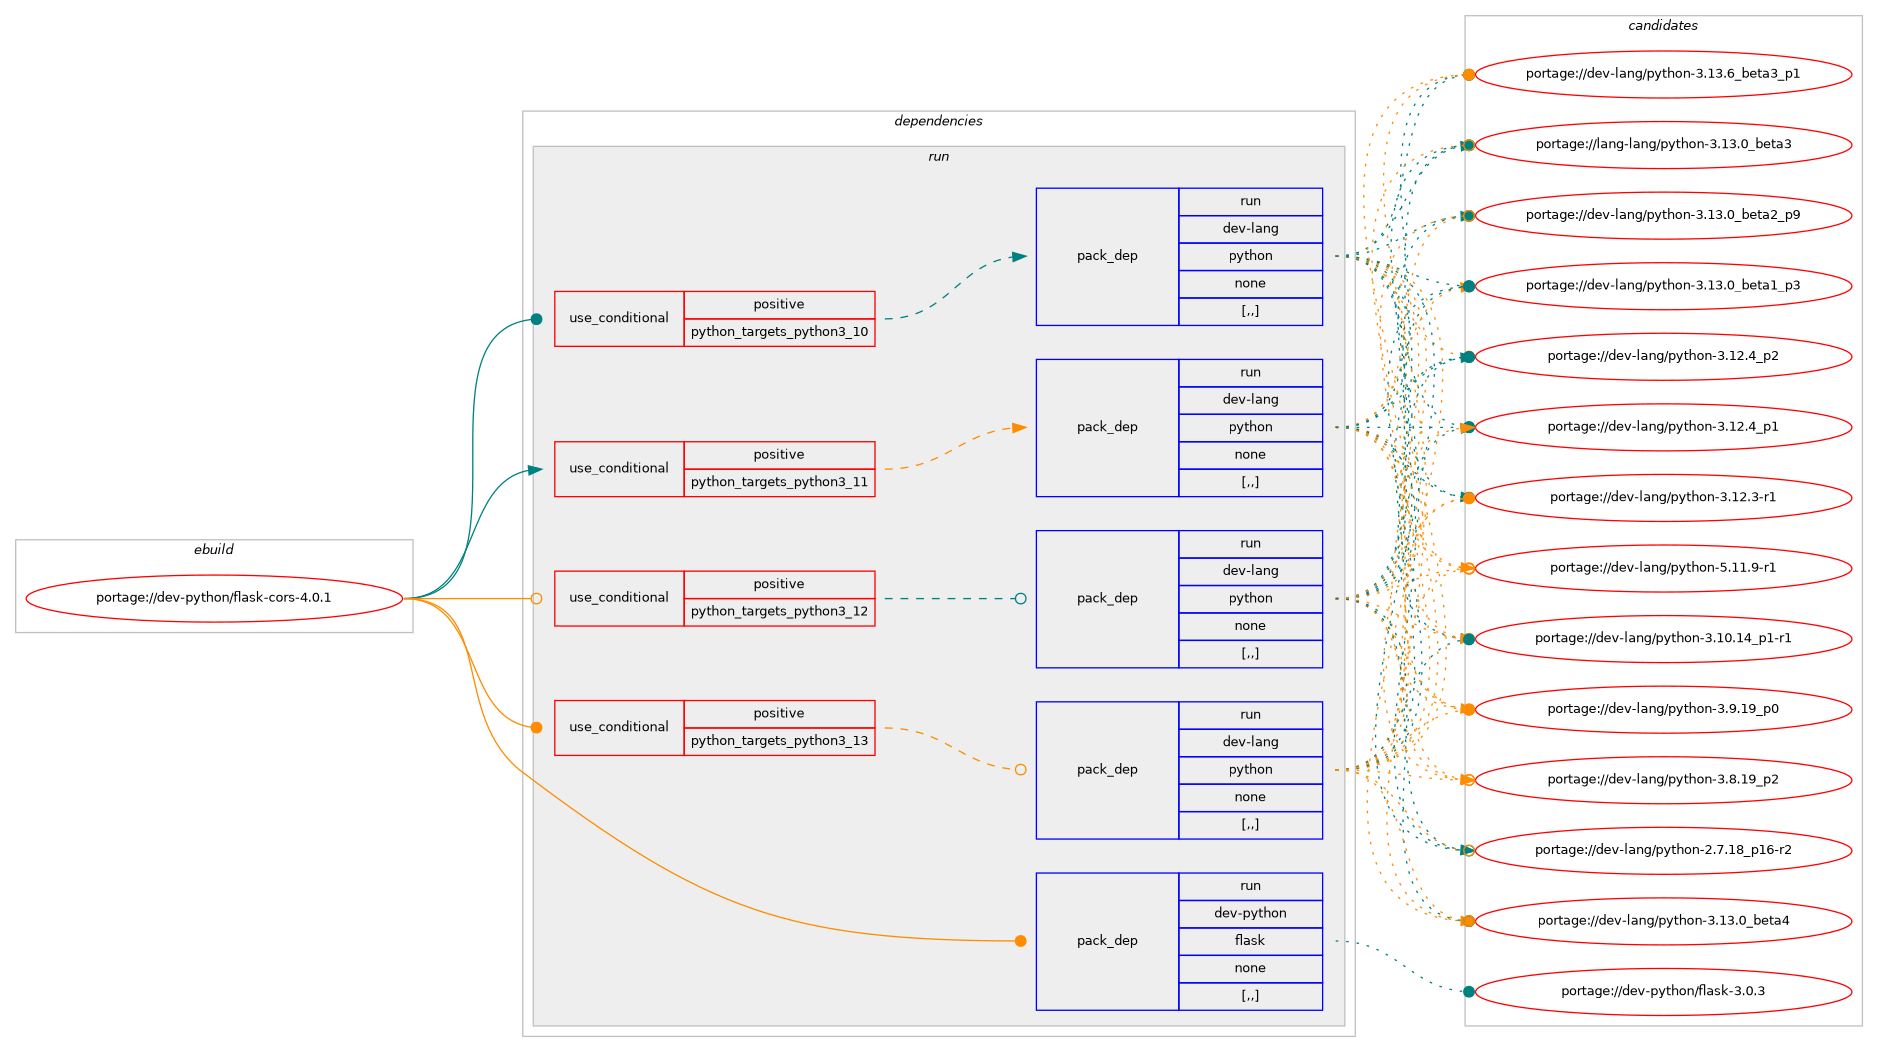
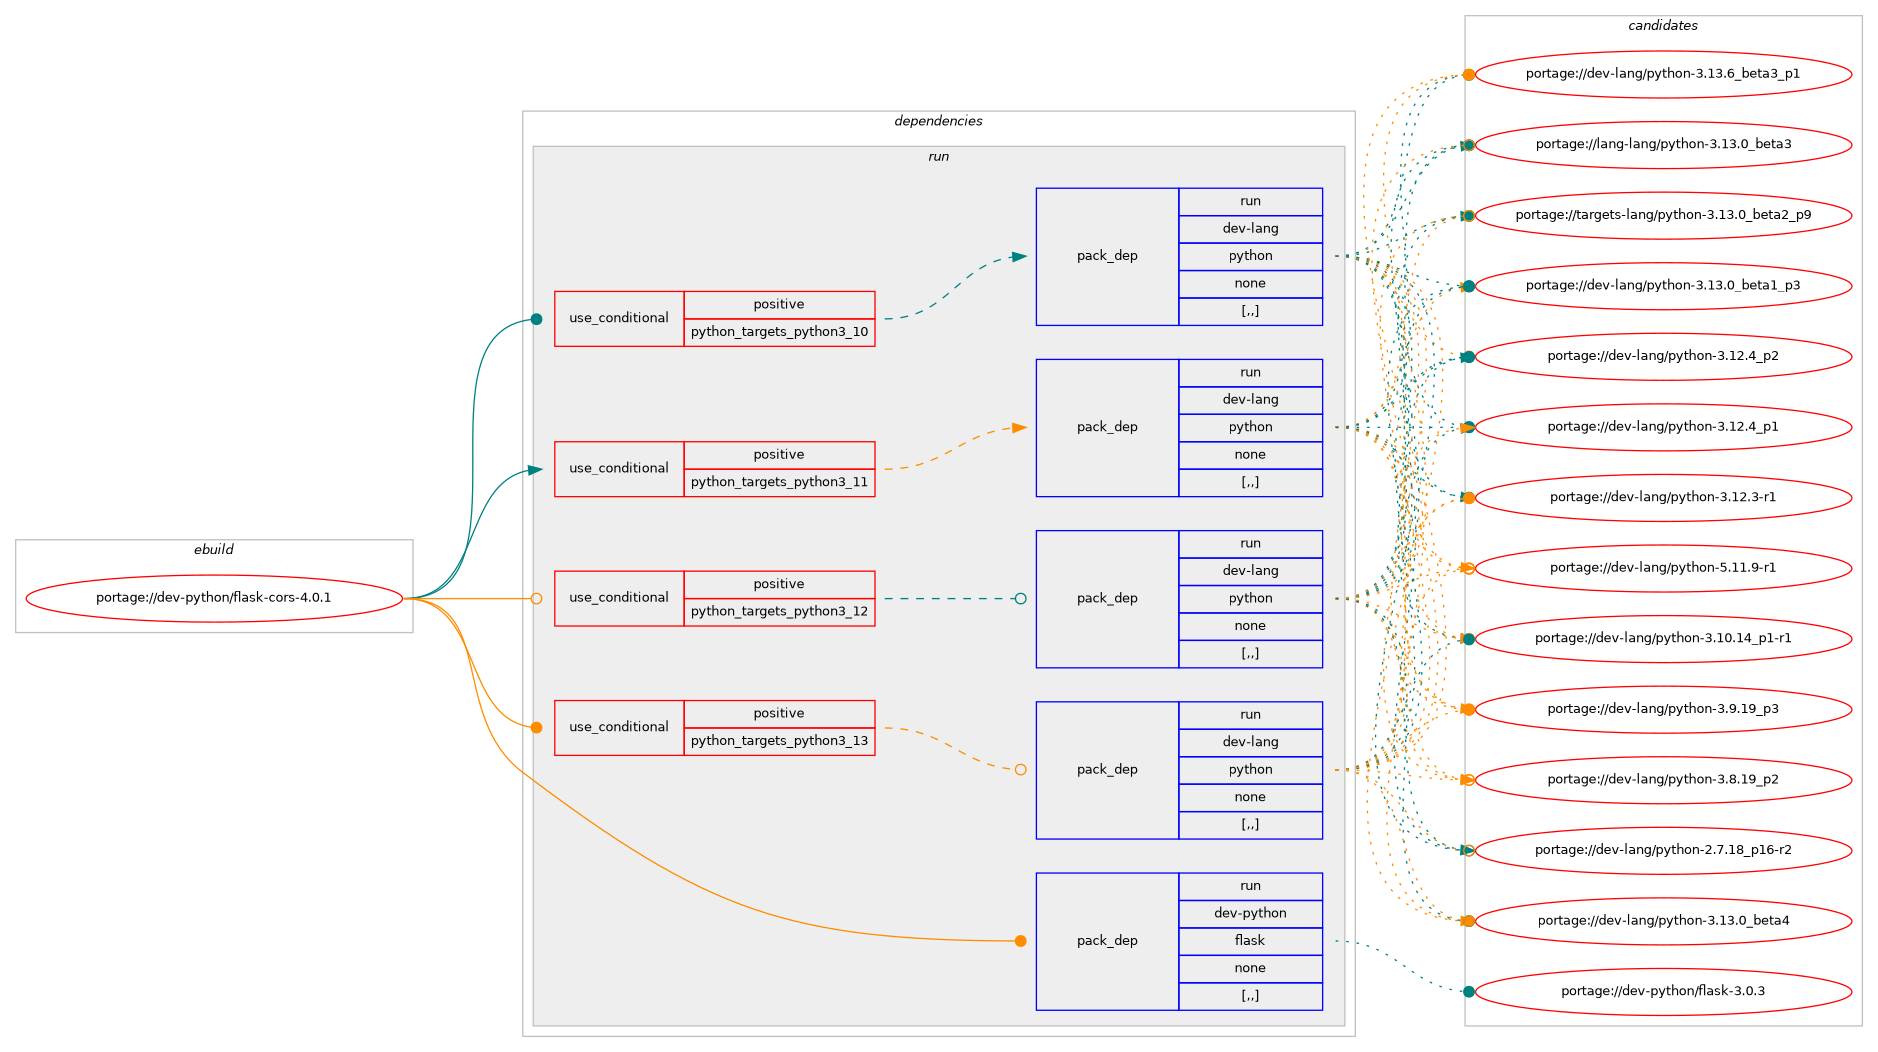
(1664, 216) -> (1664, 216)
(1664, 710) -> (1664, 710)
